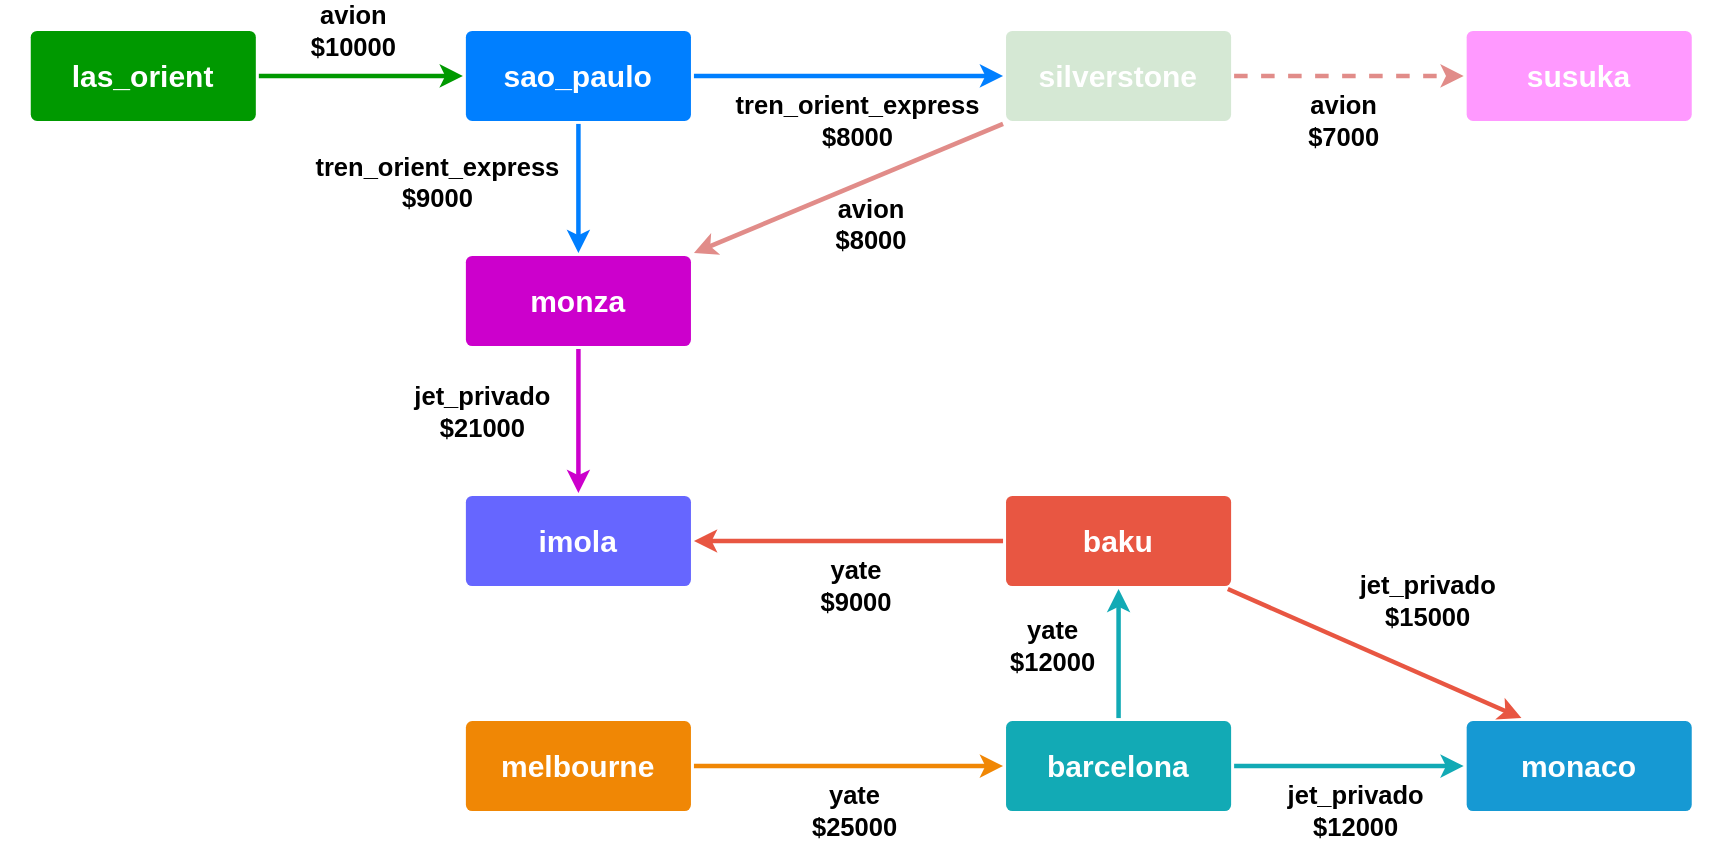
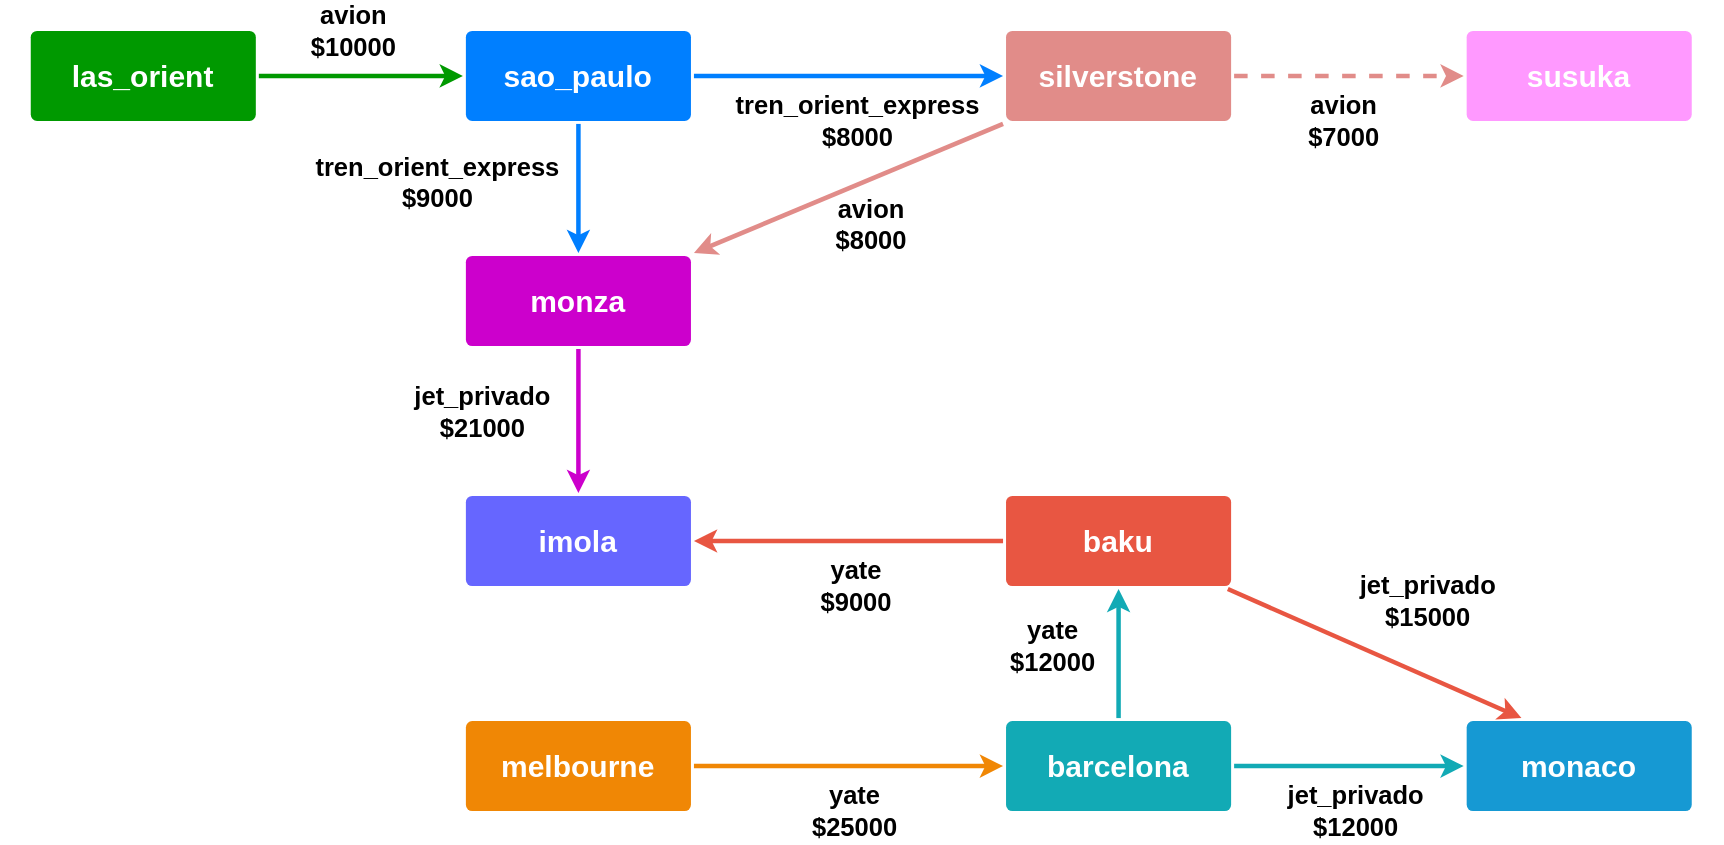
(1118, 76) -> (1118, 76)
